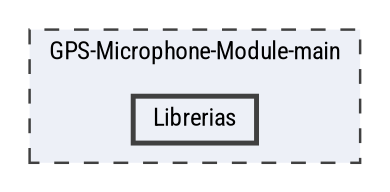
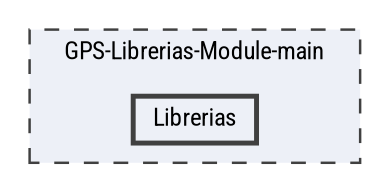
(195, 53) -> (195, 53)
